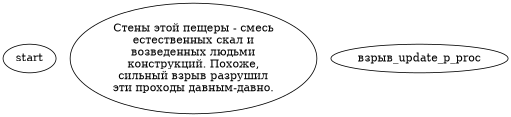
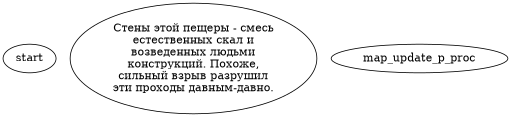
(420, 58) -> (420, 58)
